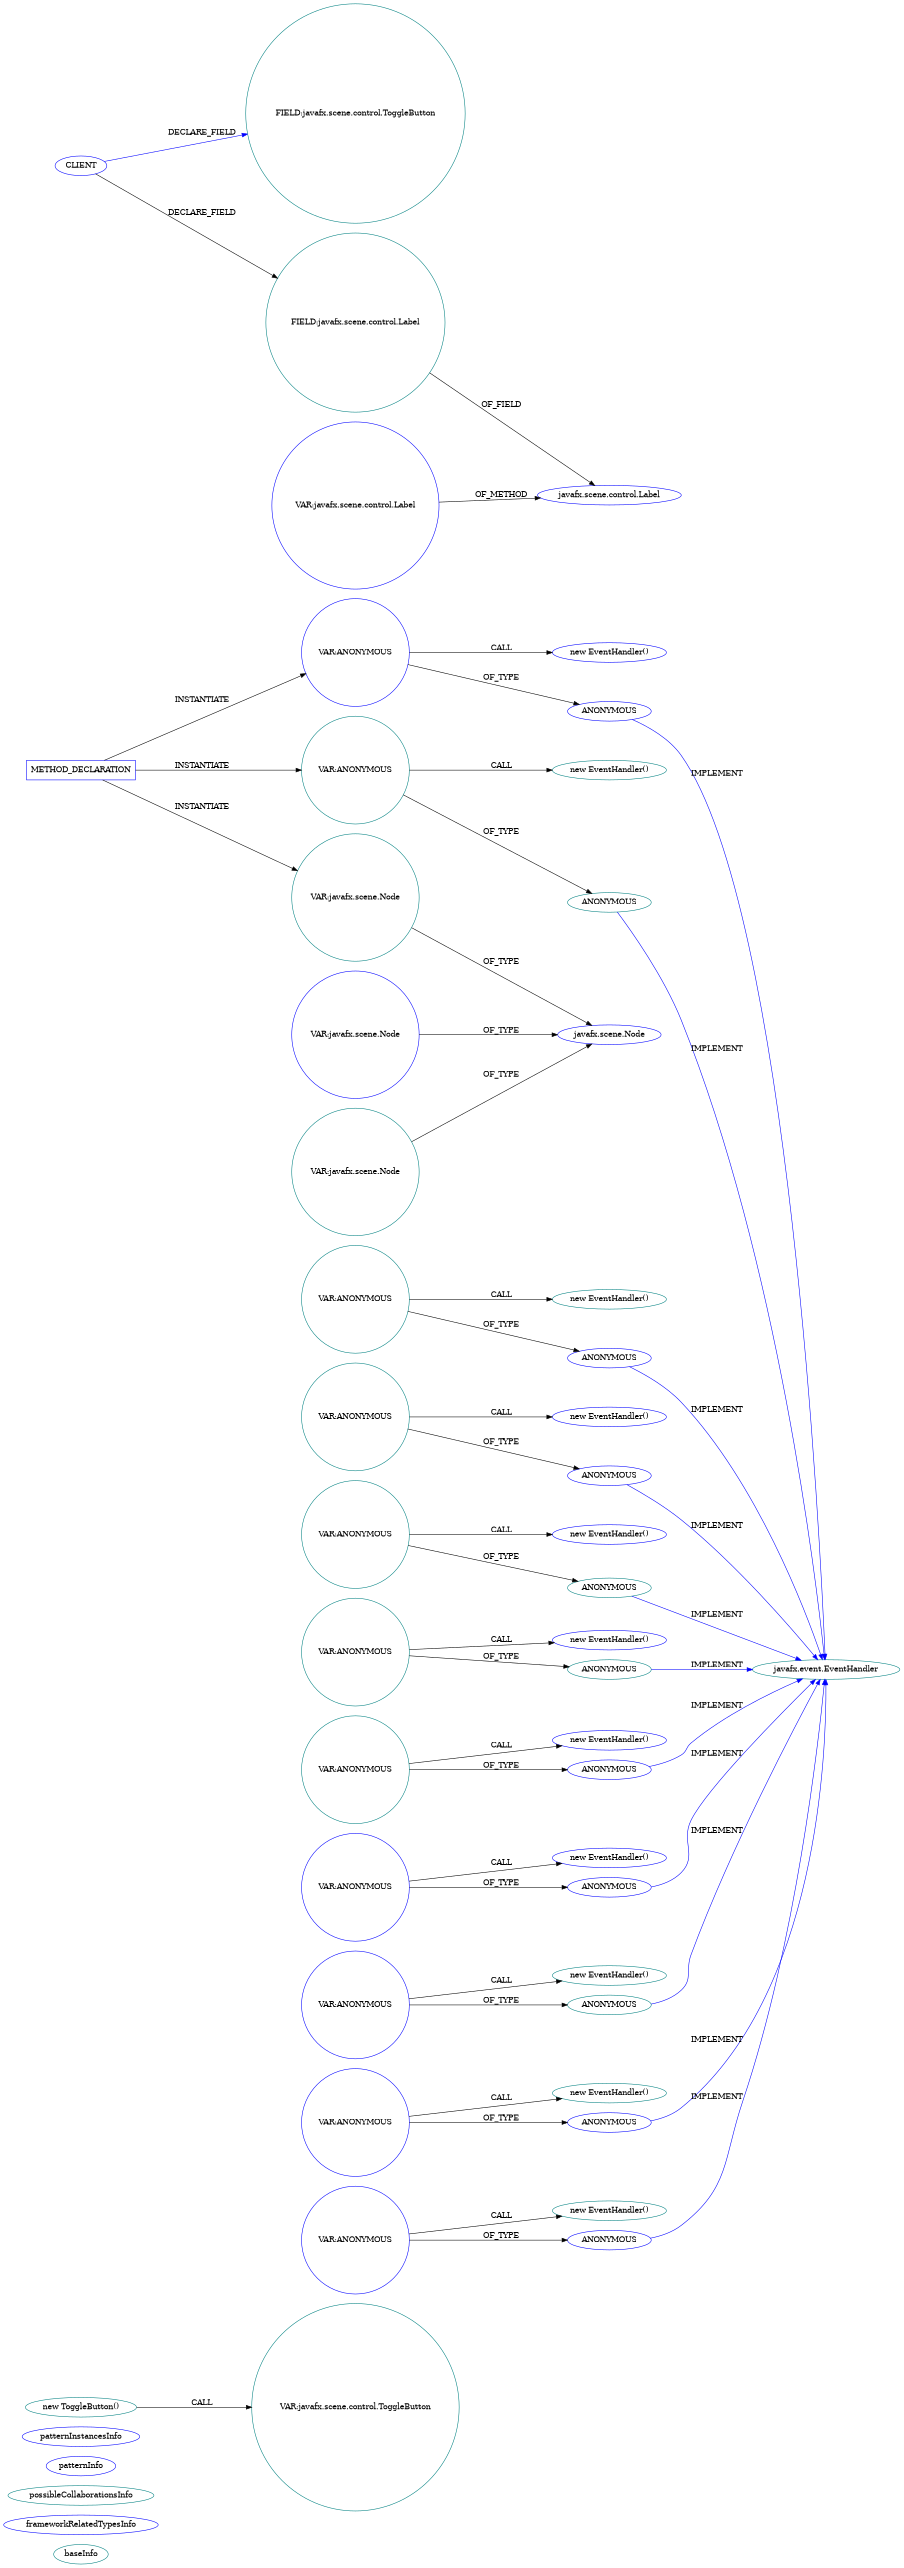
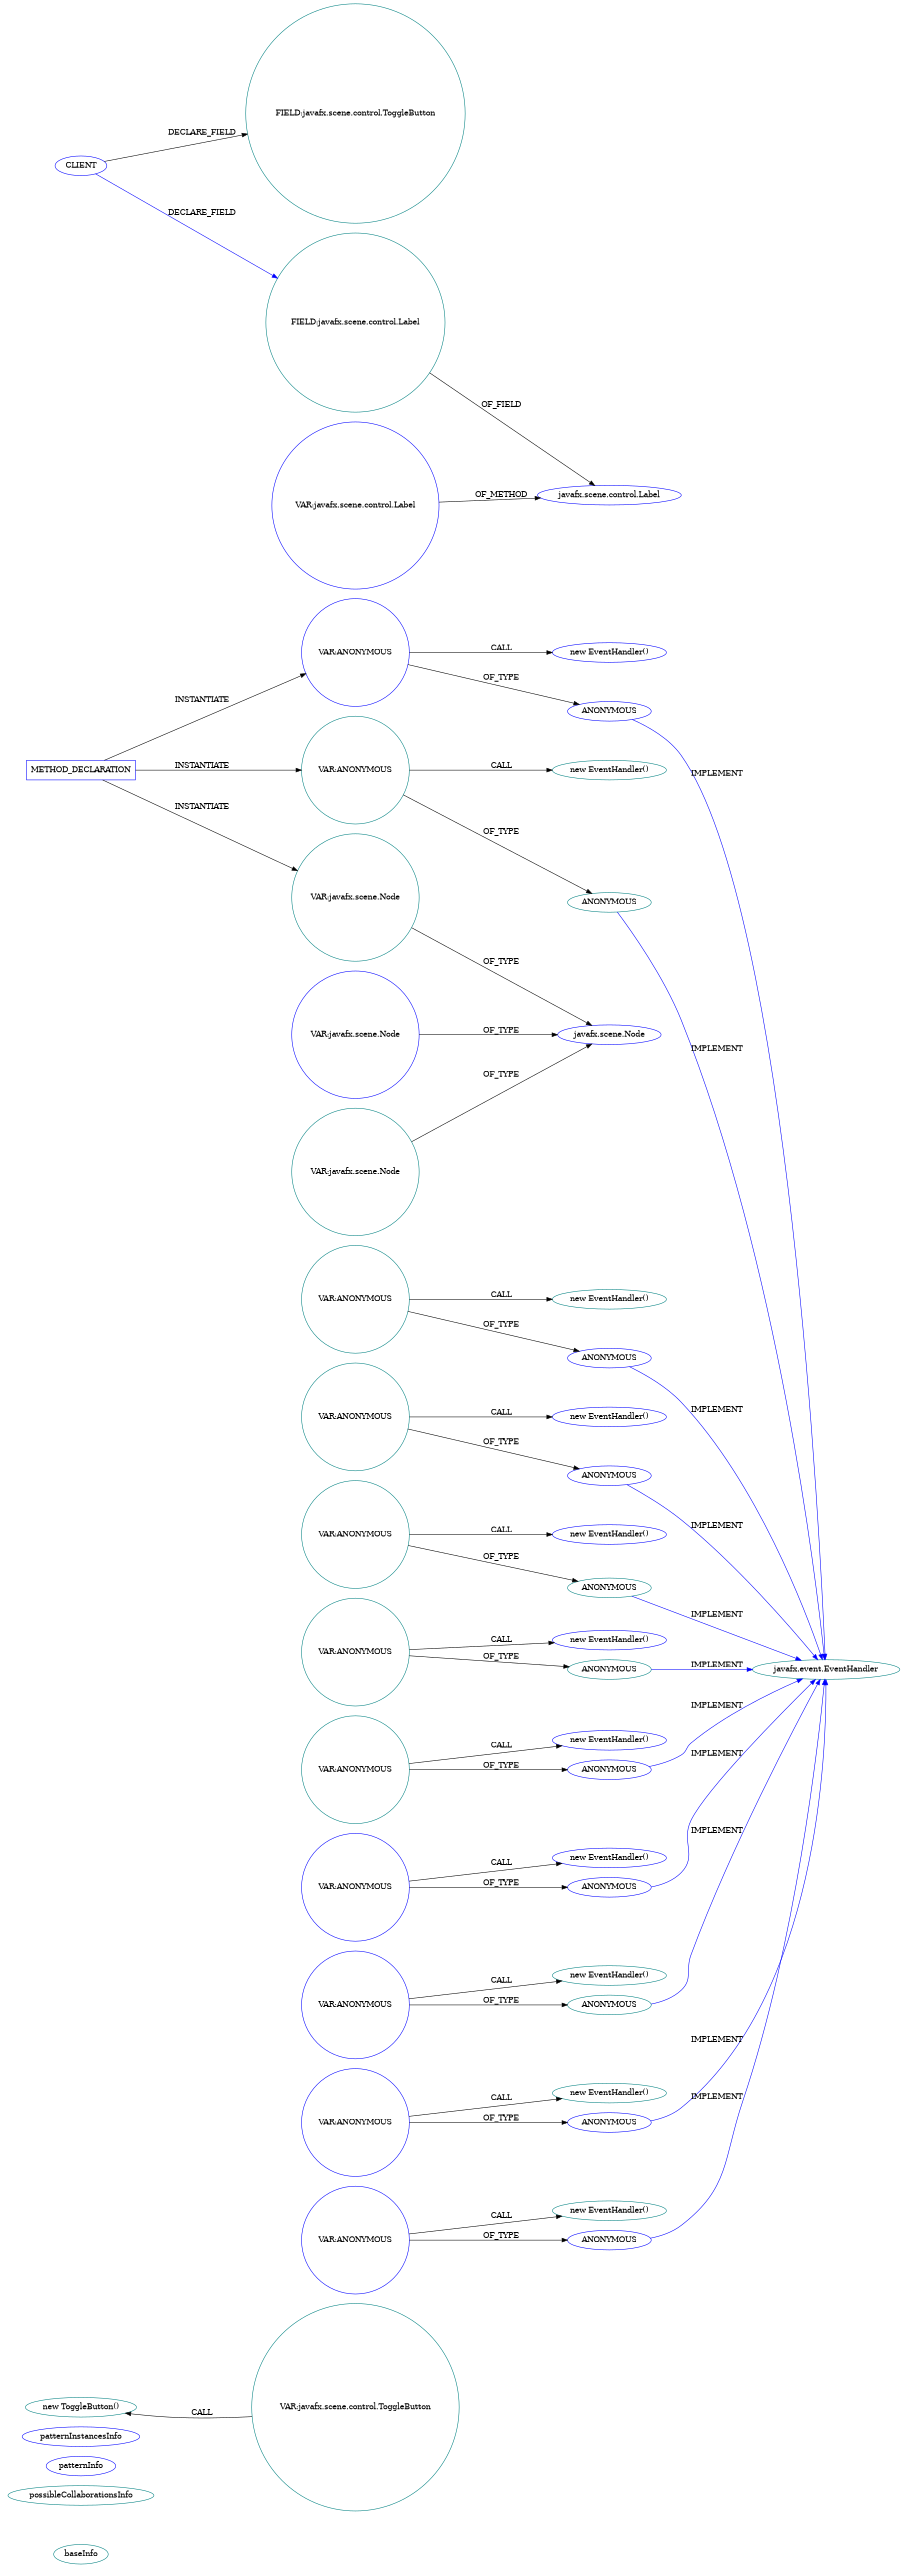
(173, 148) -> (173, 148)
(184, 225) -> (184, 225)
(191, 2407) -> (191, 2418)
(81, 2525) -> none
